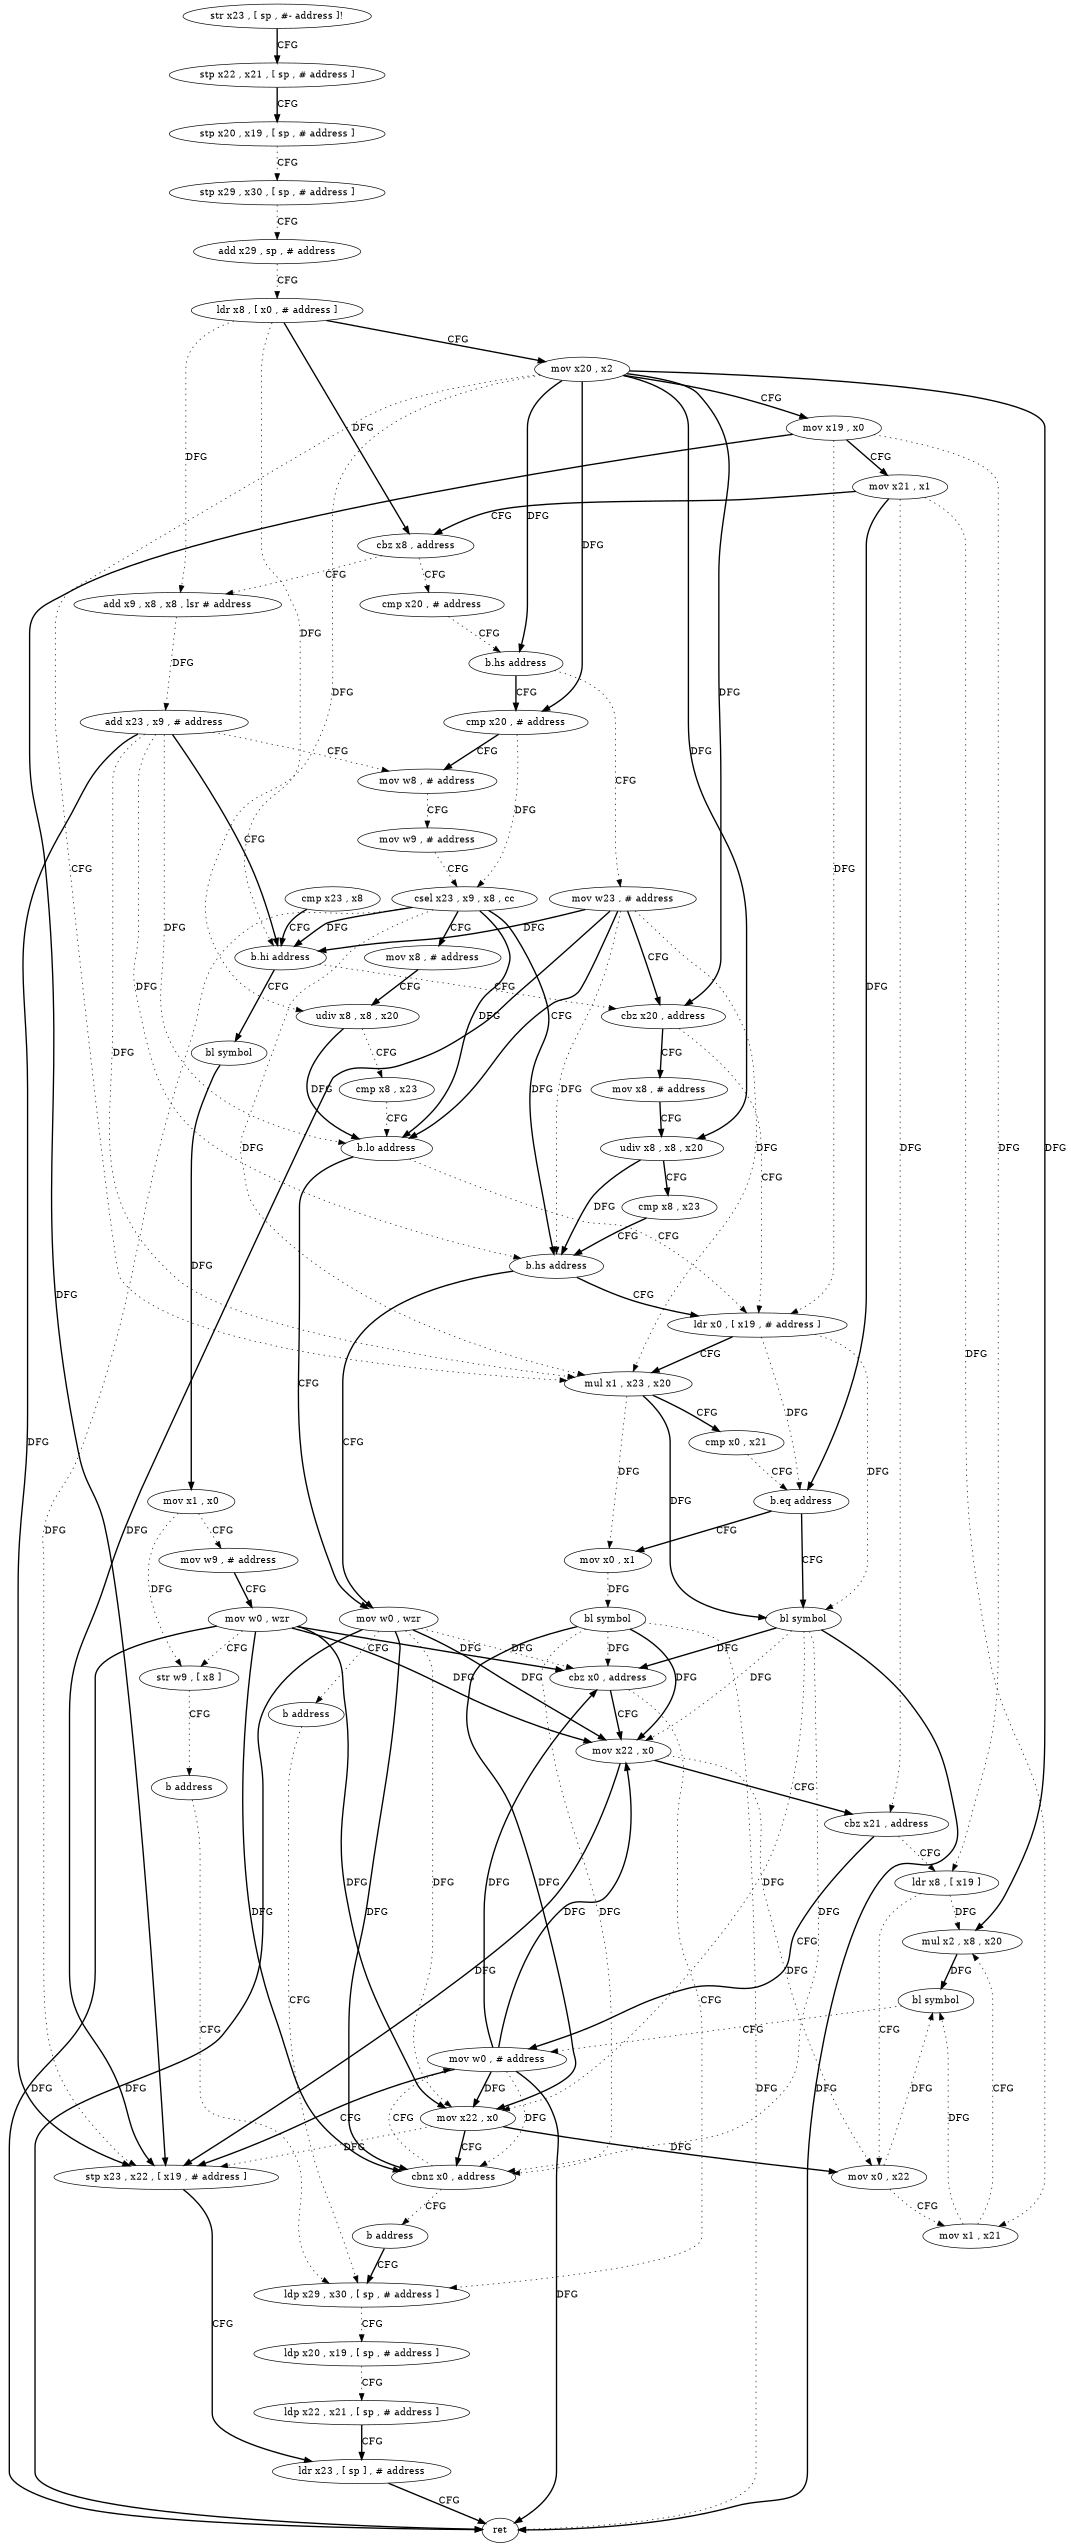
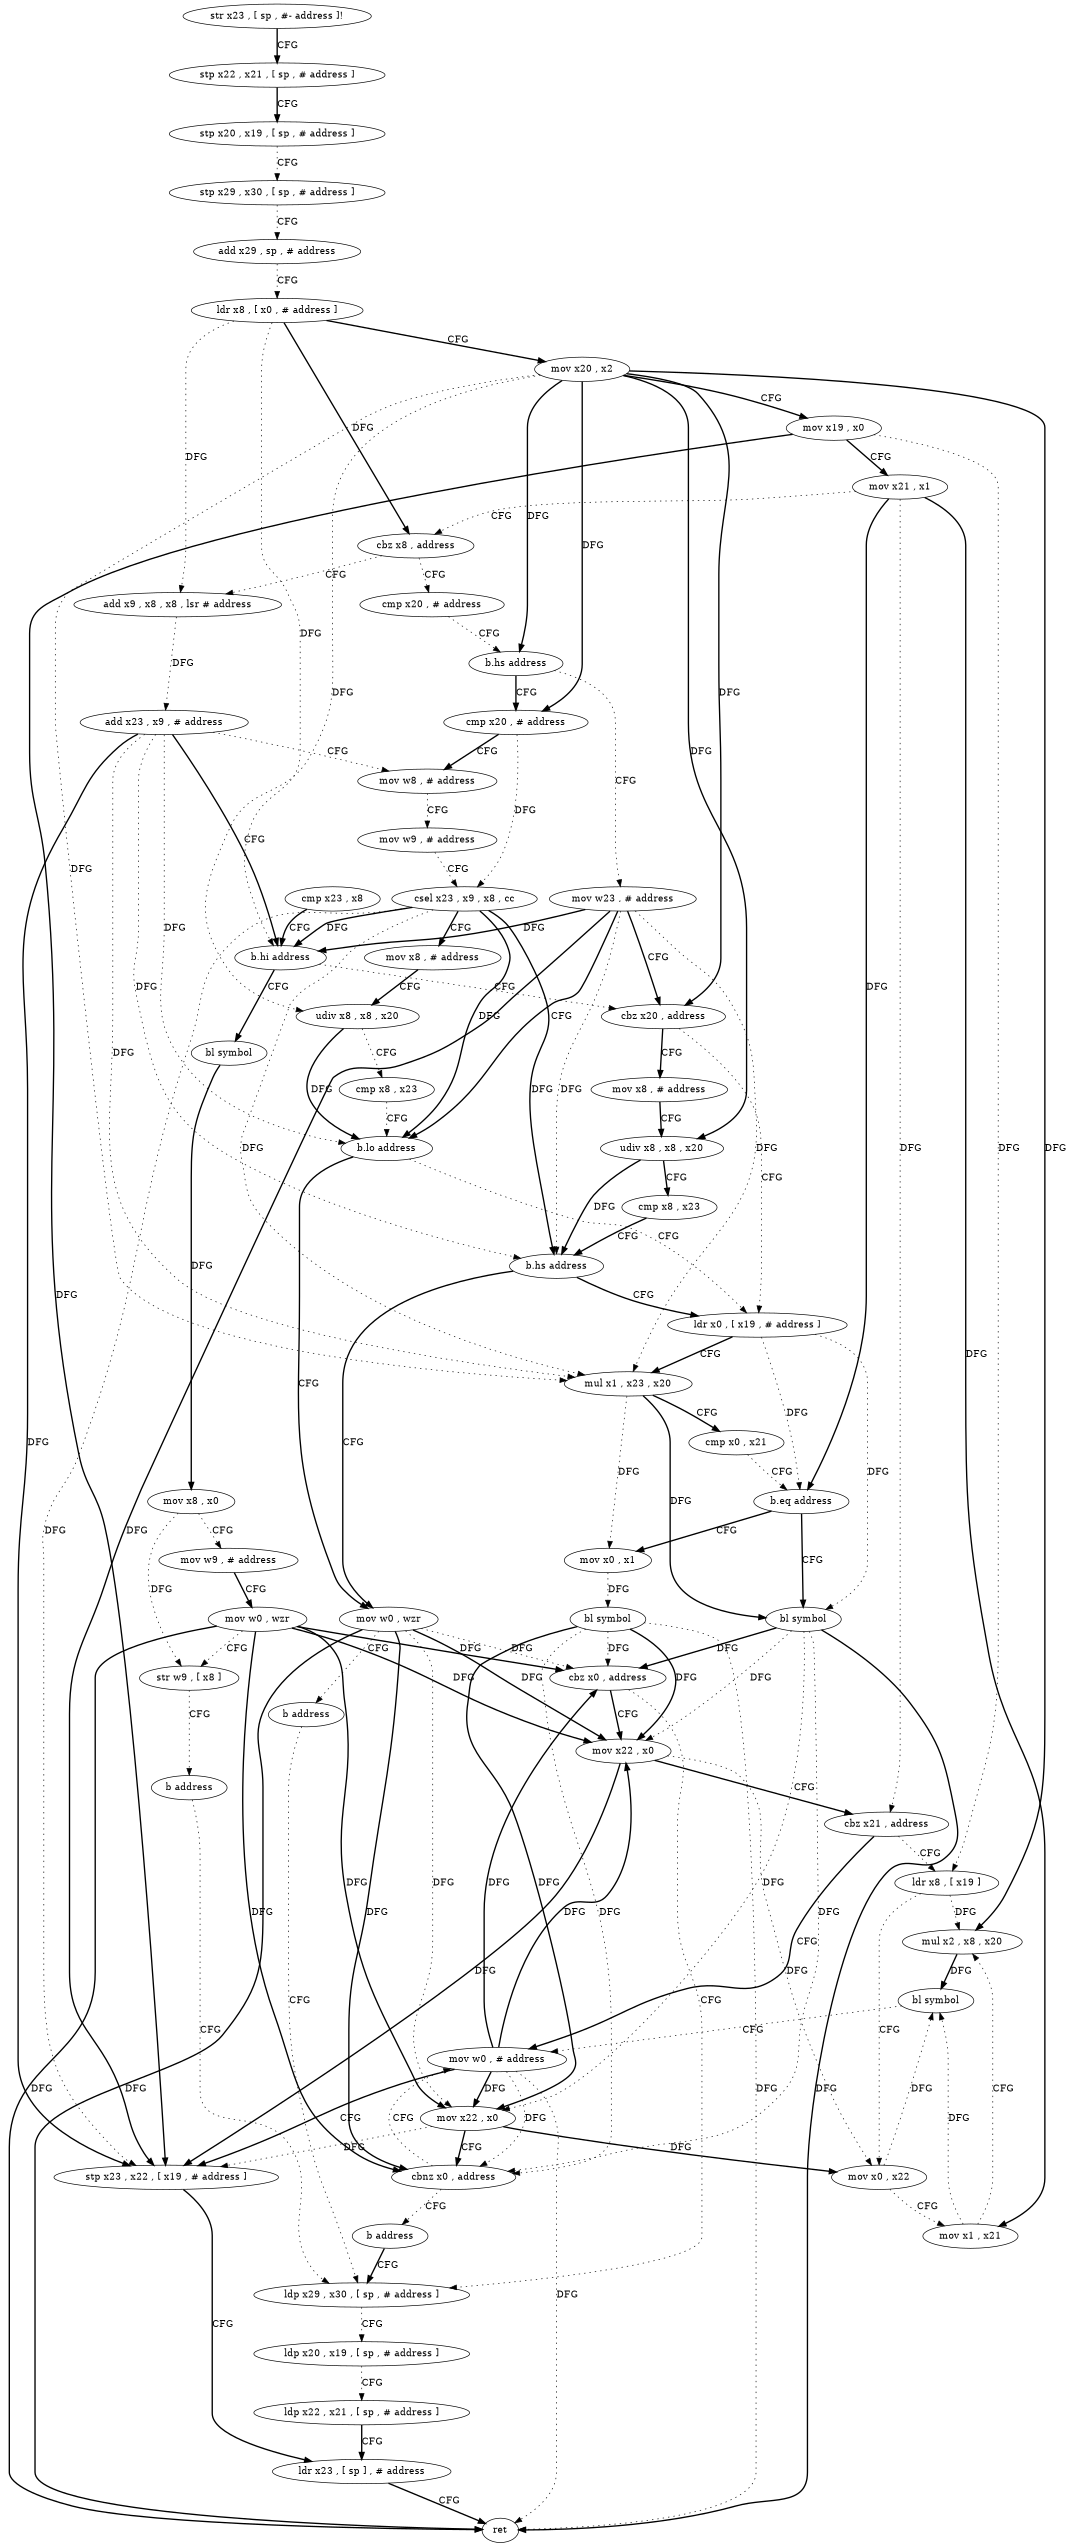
(646, 501) -> (646, 501)
(82, 869) -> (82, 869)
(834, 884) -> none
(966, 1366) -> (966, 1366)
(191, 1502) -> (191, 1502)
(557, 2295) -> (557, 2295)
